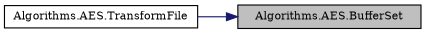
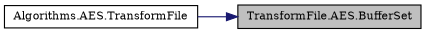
(329, 17) -> (329, 17)
